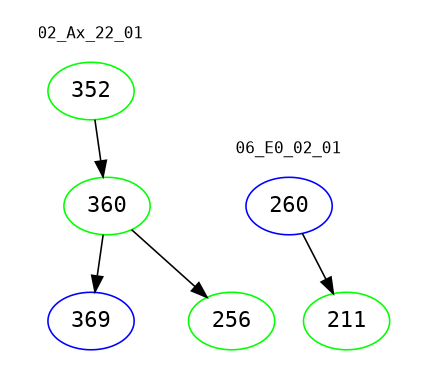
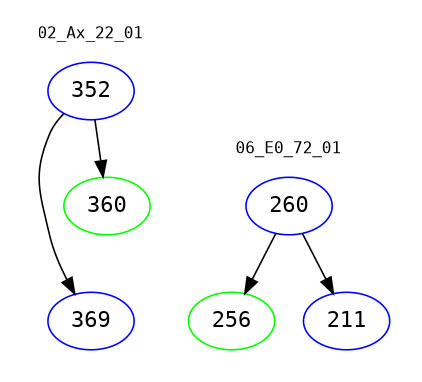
(91, 91) -> (91, 91)
(289, 149) -> (289, 149)
(152, 248) -> (264, 256)
(100, 255) -> (41, 196)
(347, 321) -> (347, 321)
